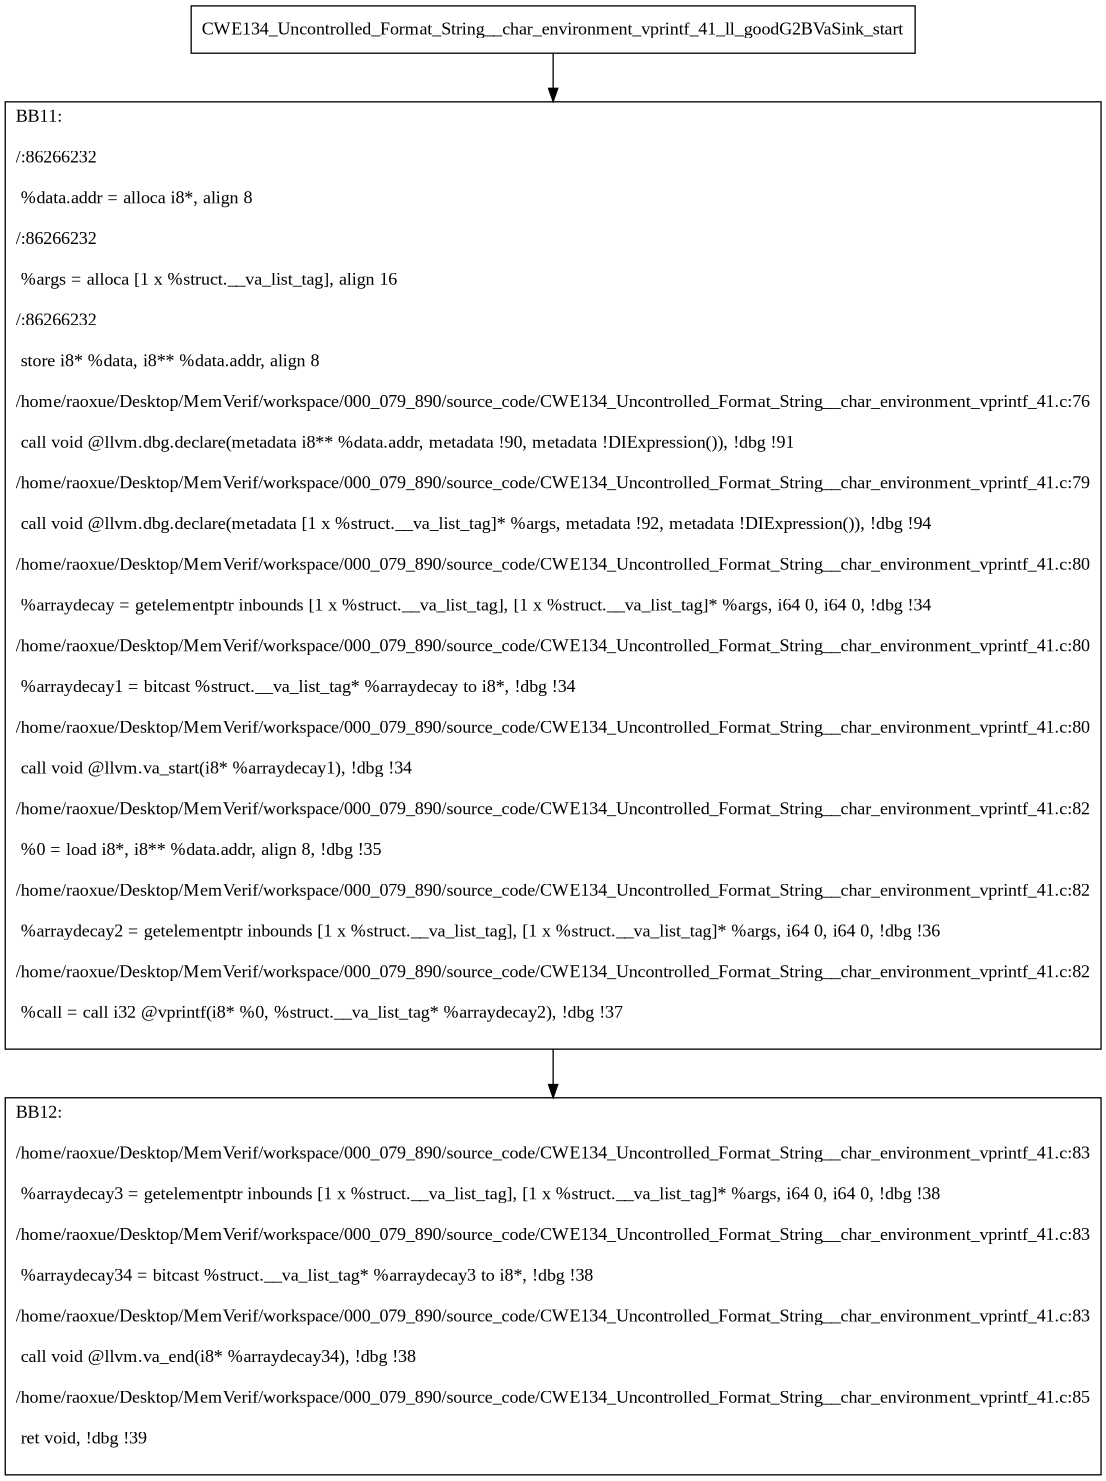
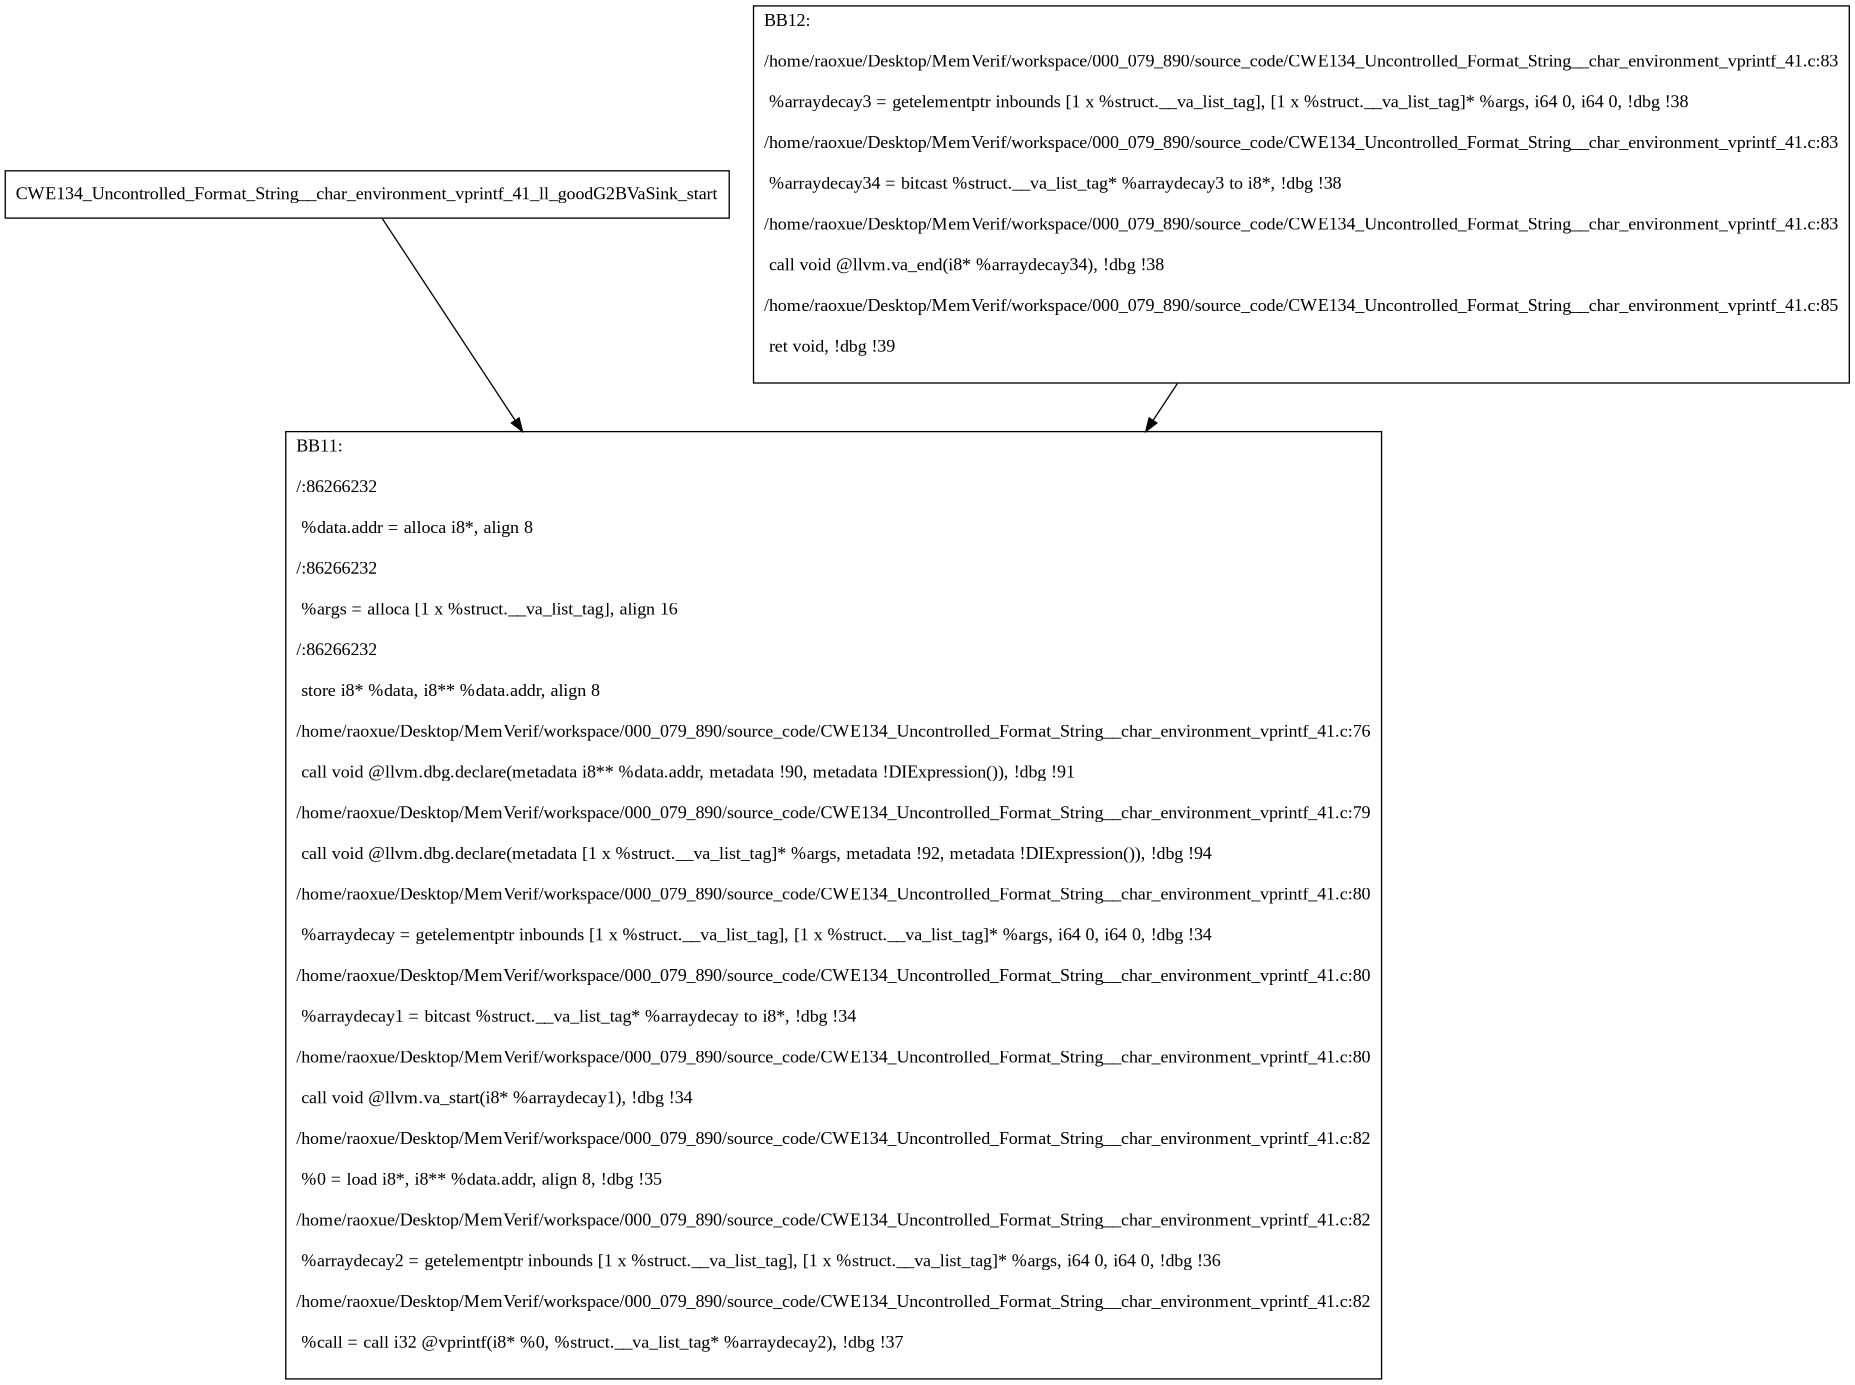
(553, 1067) -> (1165, 402)
